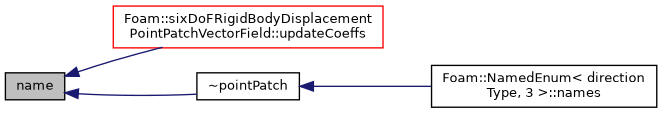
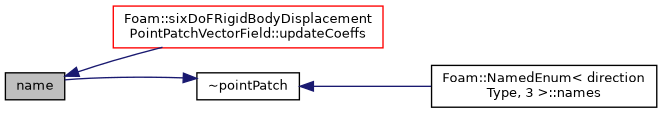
(138, 95) -> (124, 77)
